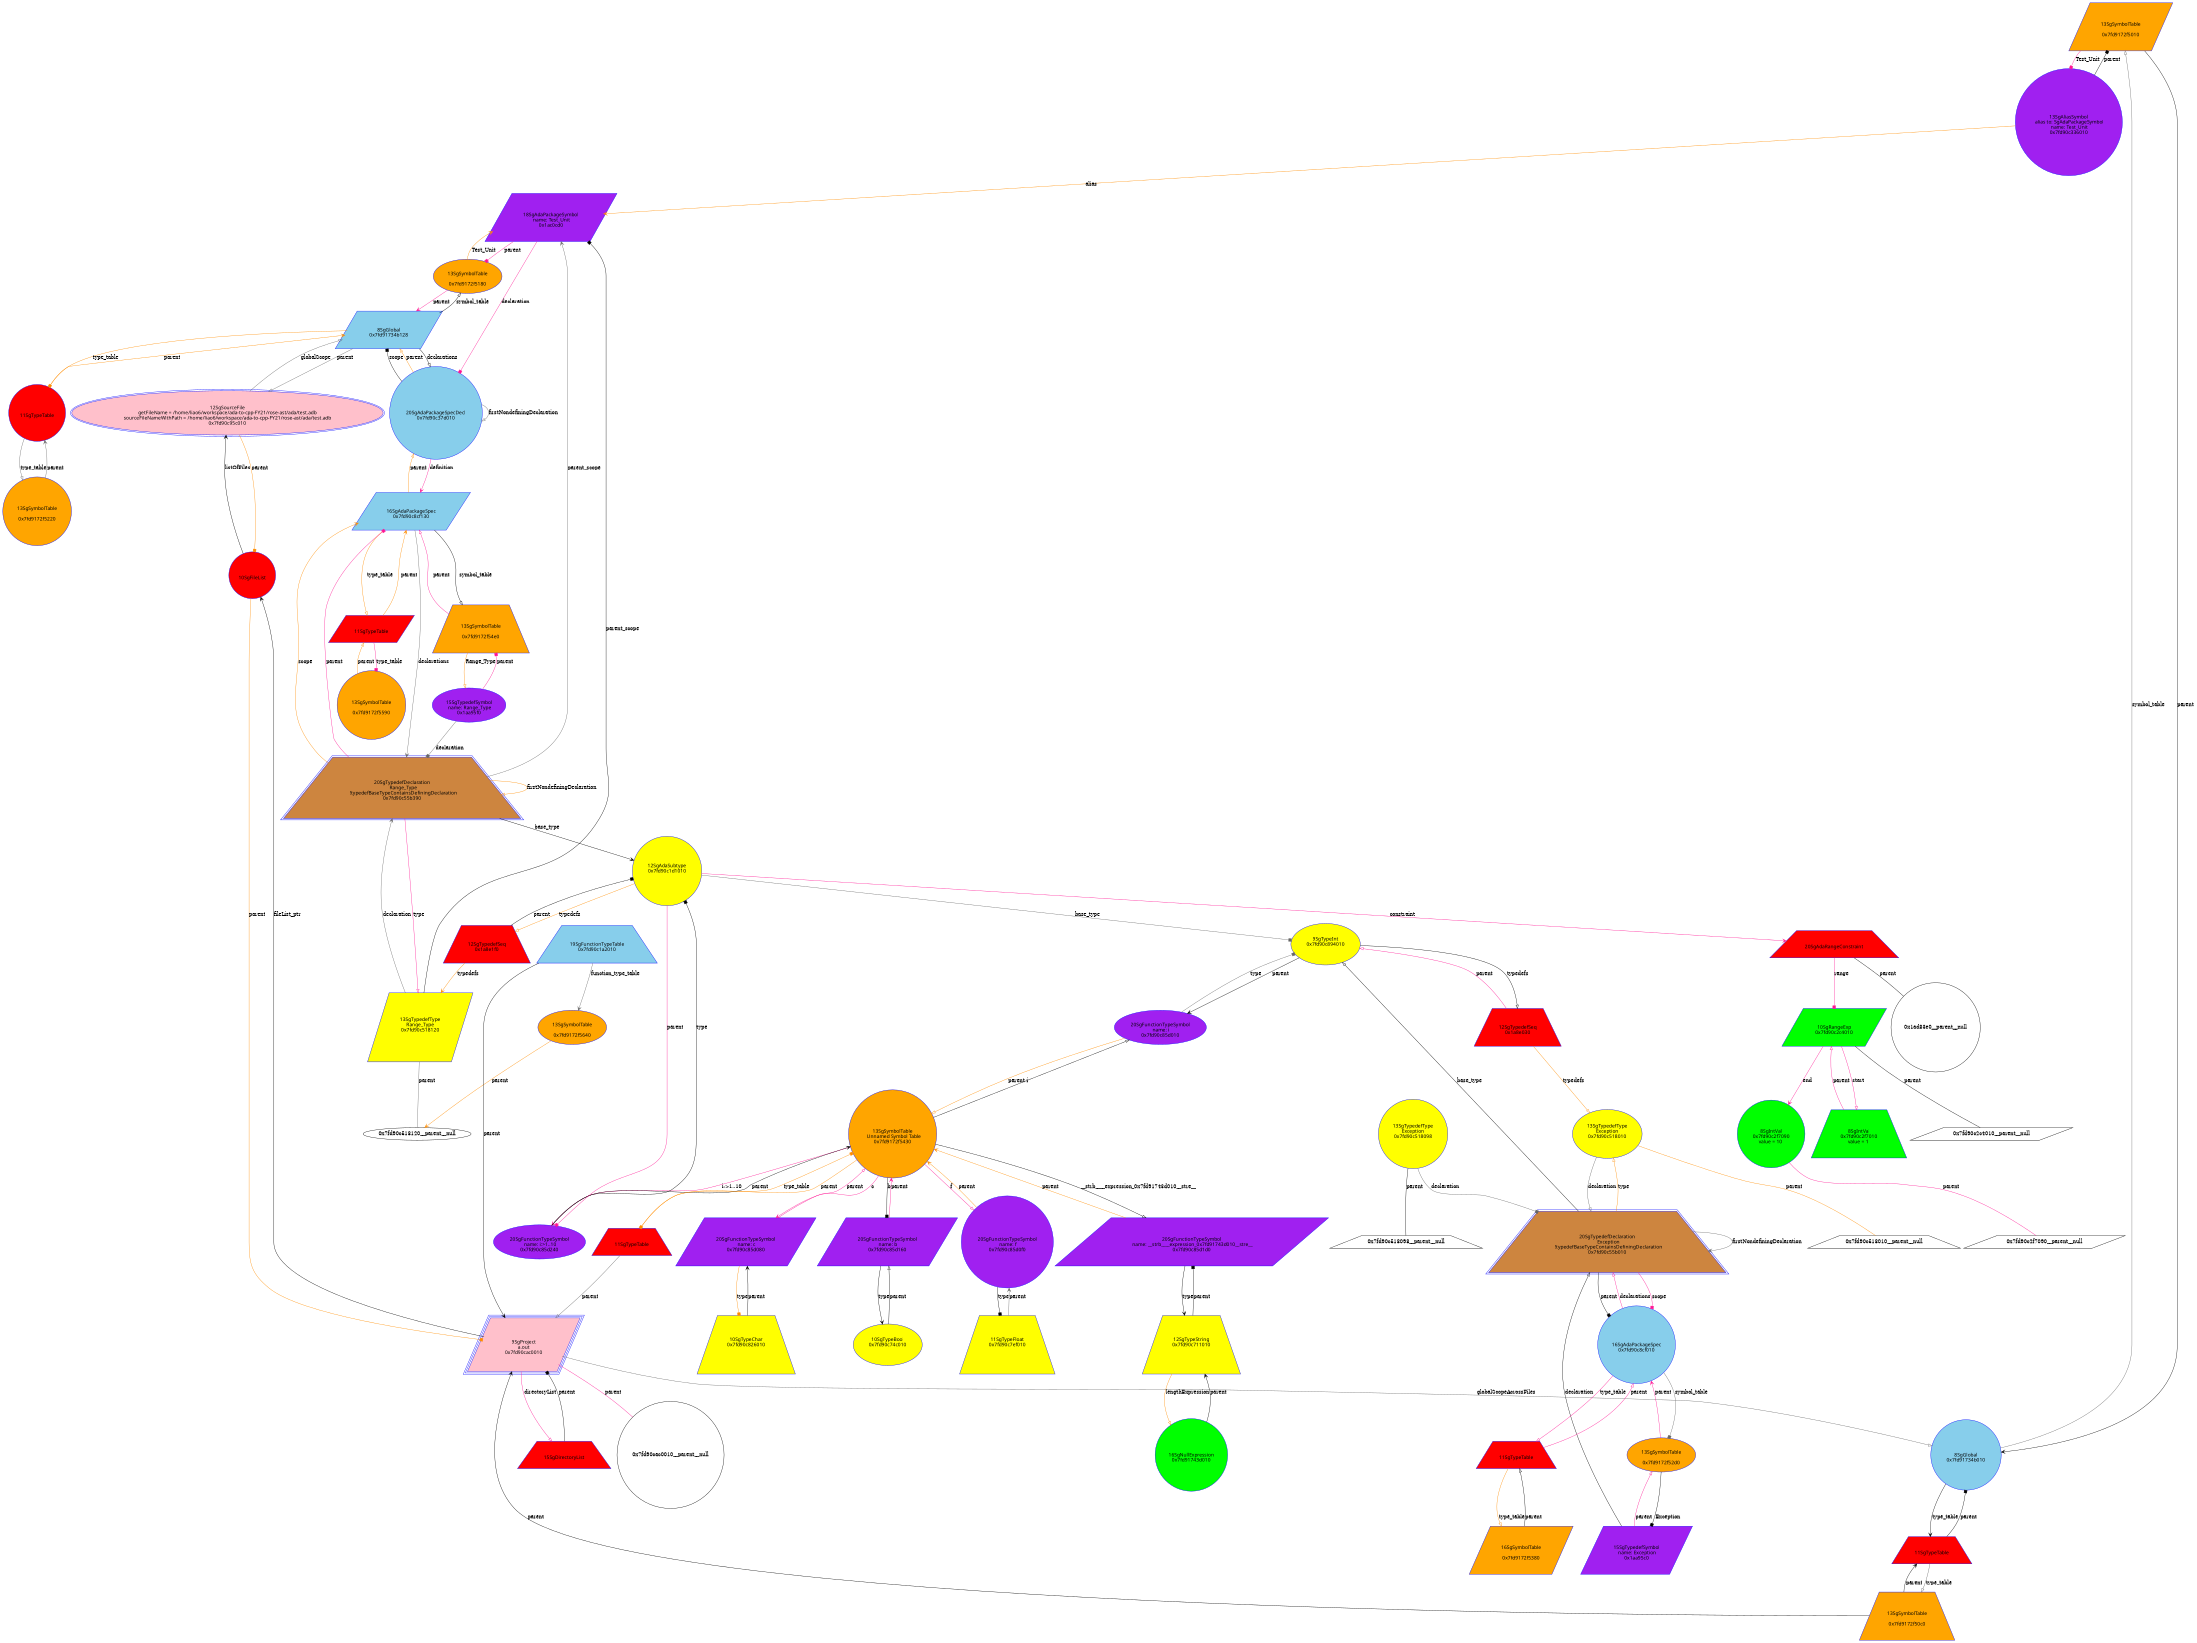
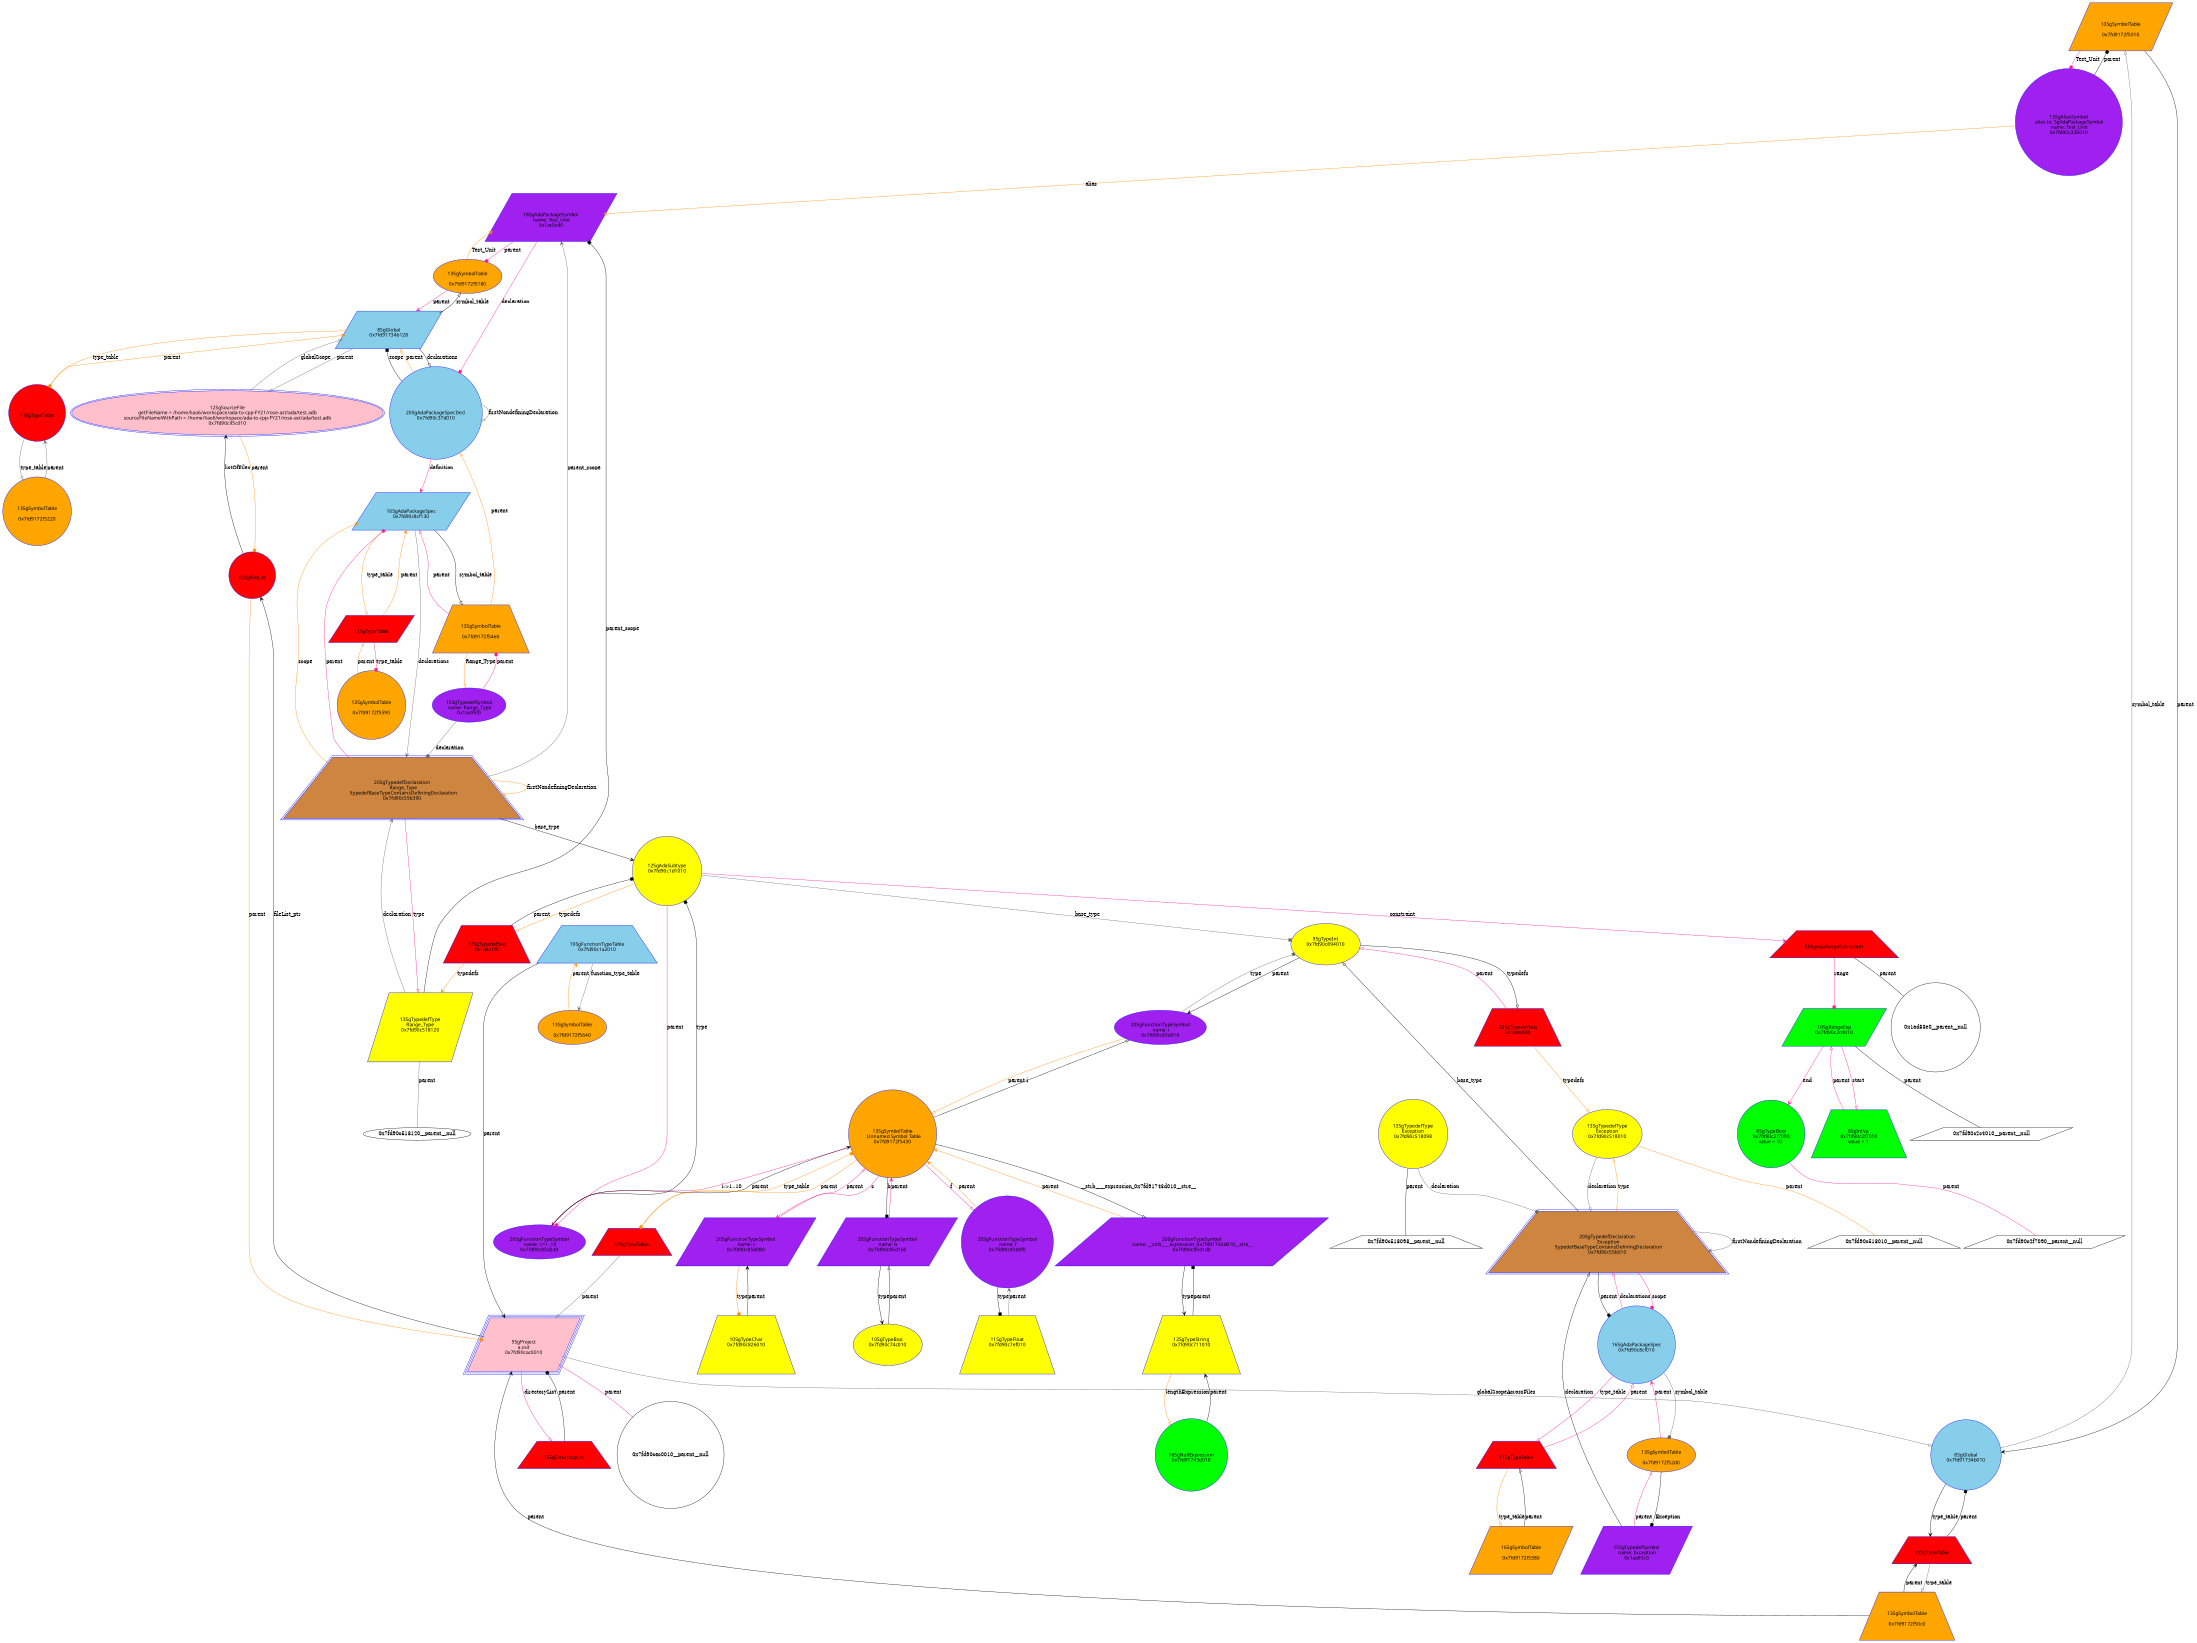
(409, 474) -> (488, 528)
(488, 1082) -> (569, 988)
(1771, 1134) -> (1771, 1134)
